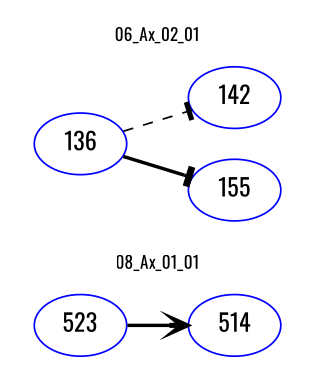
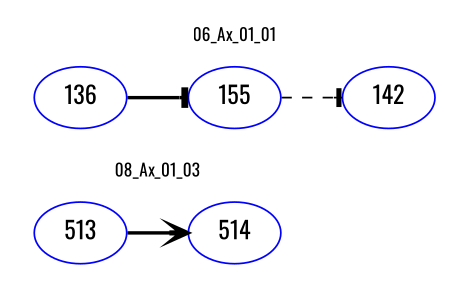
(158, 37) -> (235, 37)
(154, 122) -> (308, 98)
(158, 265) -> (158, 172)
(80, 325) -> (80, 233)
